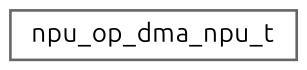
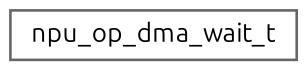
(154, 35) -> (154, 35)
